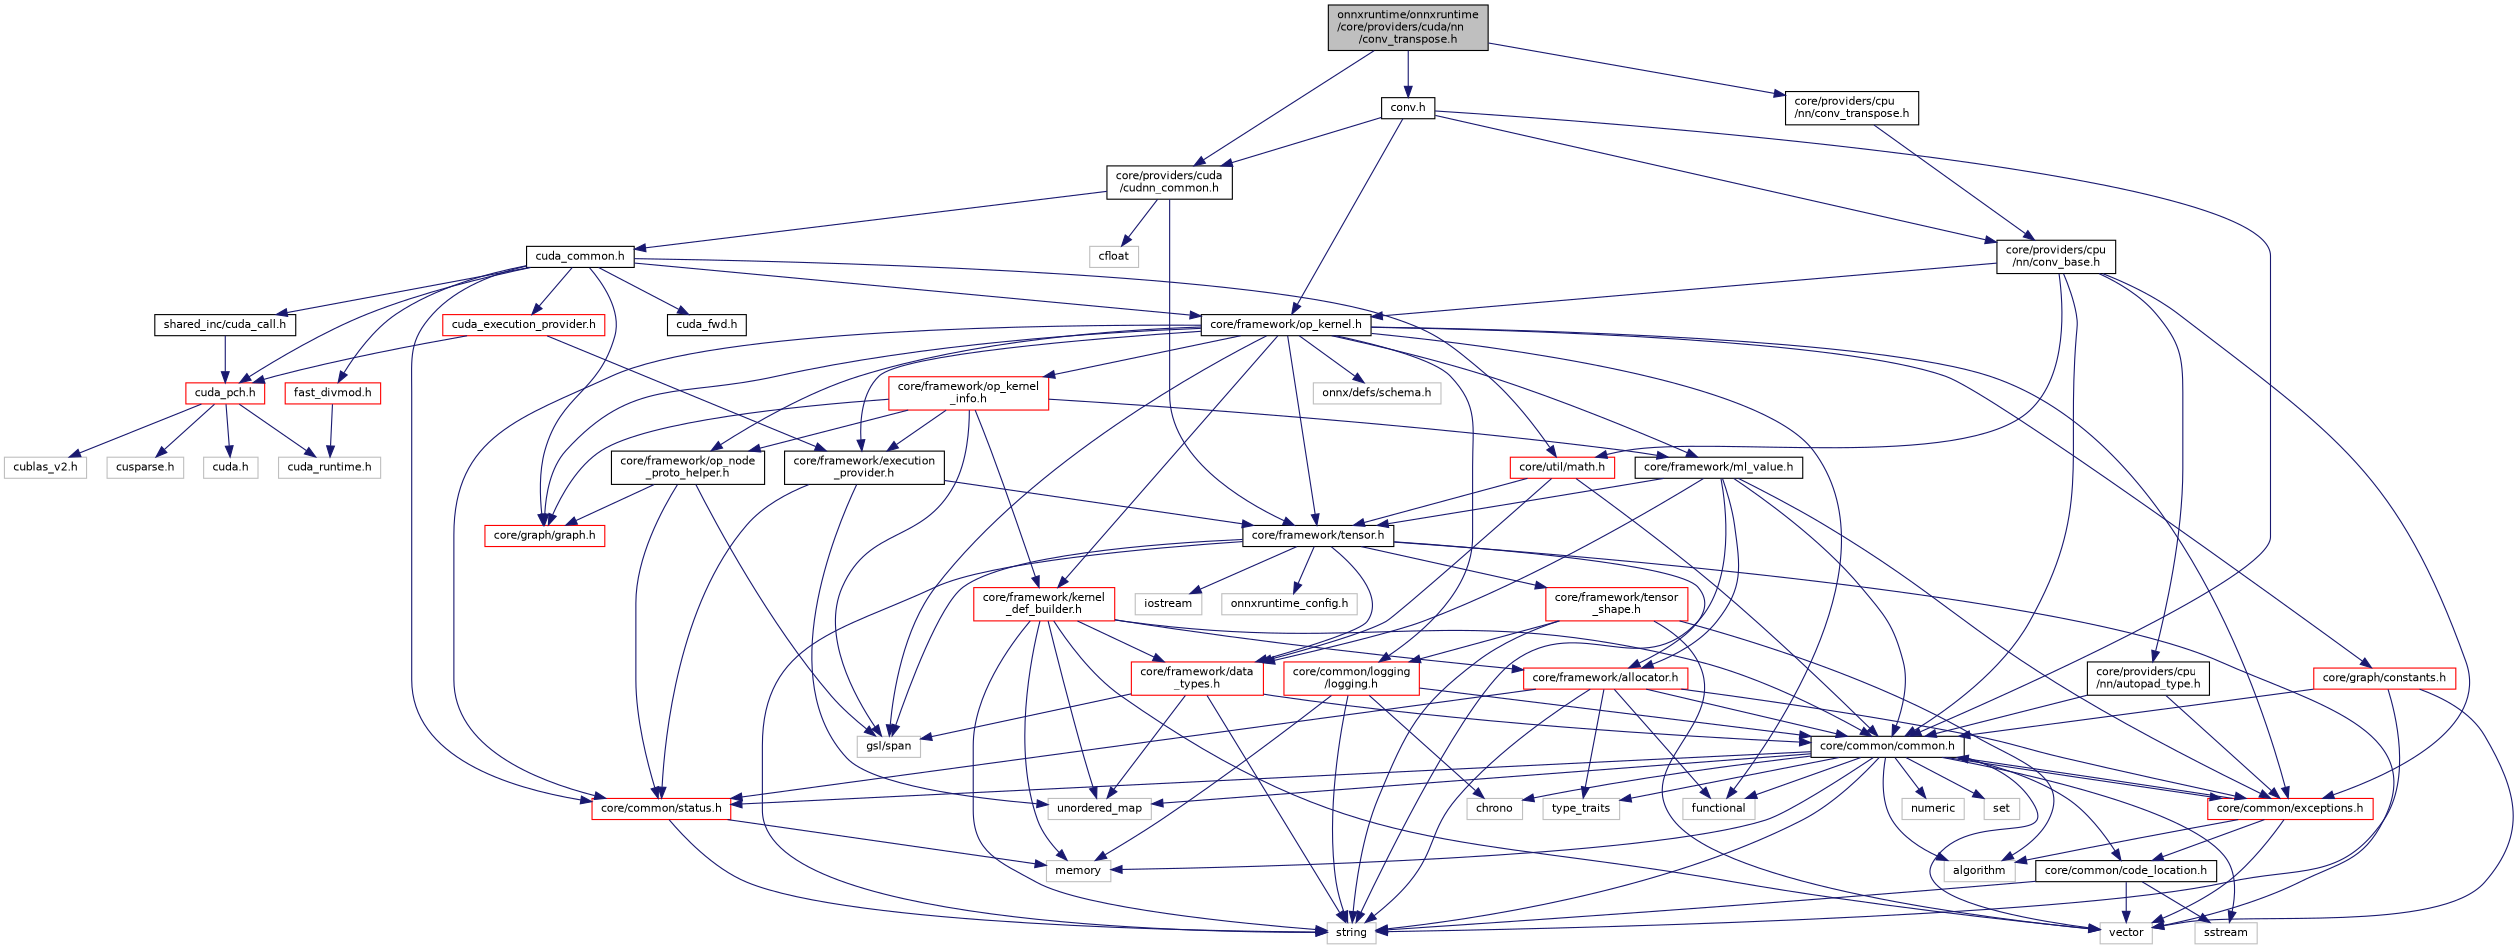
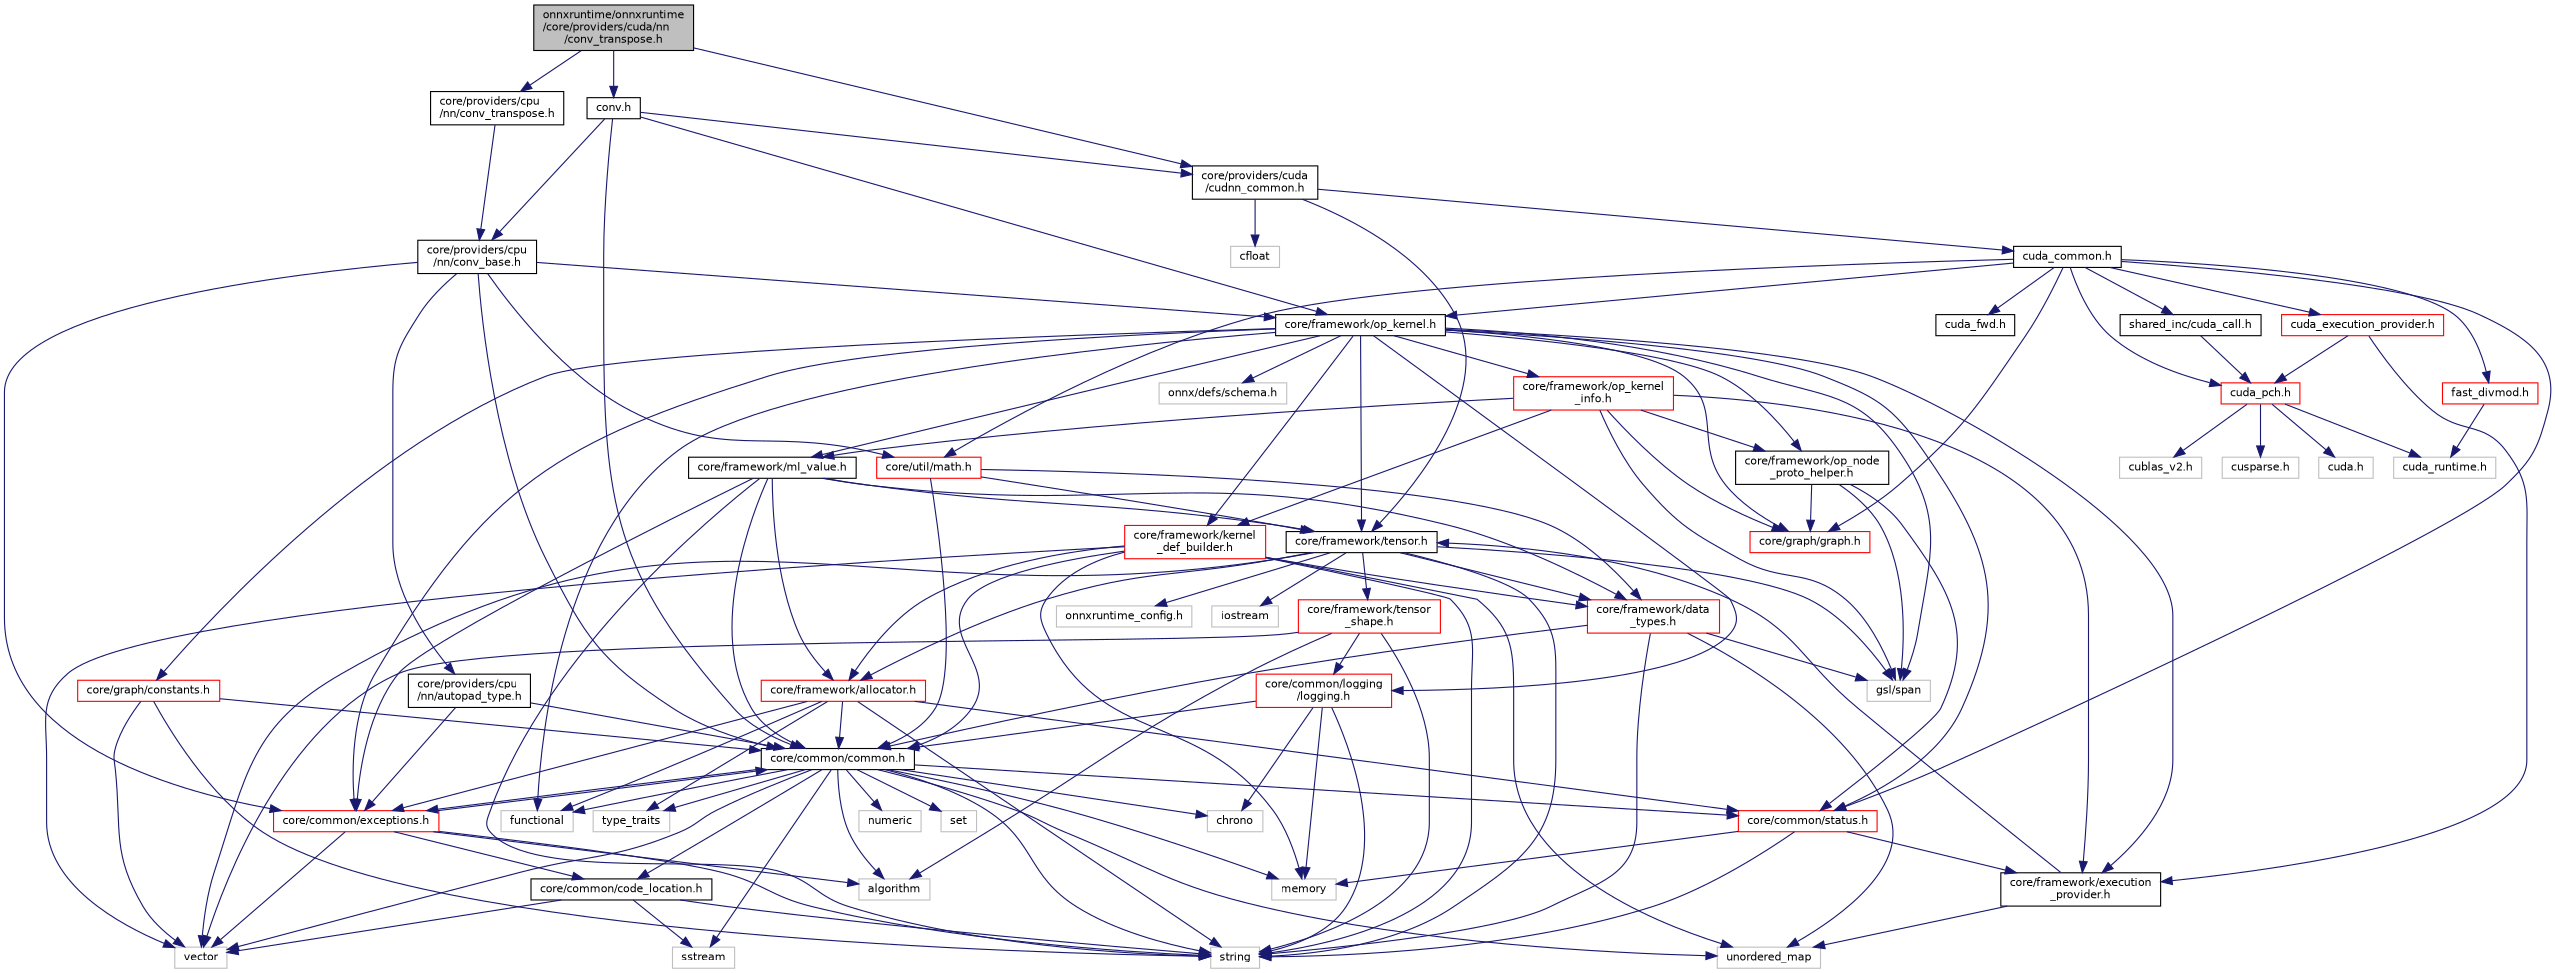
(697, 614) -> (1926, 851)
none -> (816, 907)
